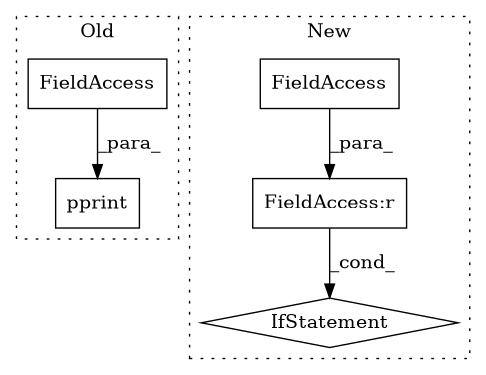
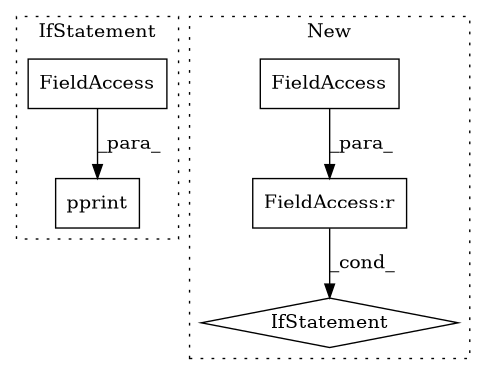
(98, 32) -> (98, 32)
